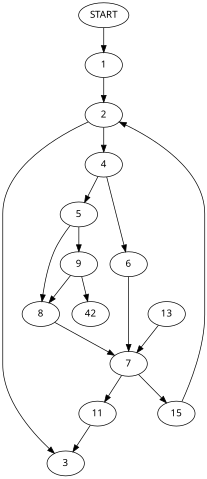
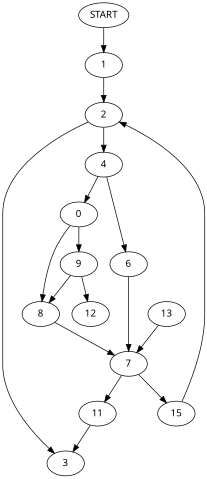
(79, 214) -> (79, 214)
(91, 314) -> (91, 314)
